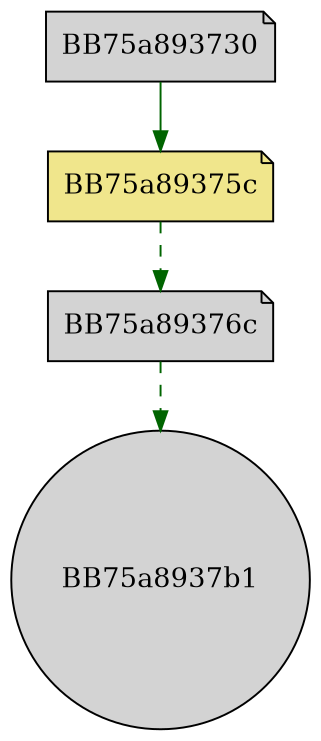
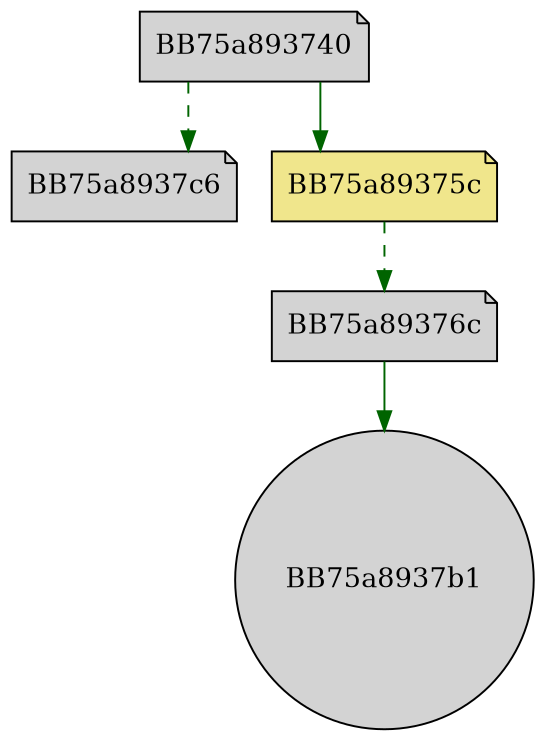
(161, 47) -> (254, 47)
none -> (124, 186)
(161, 386) -> (384, 386)
